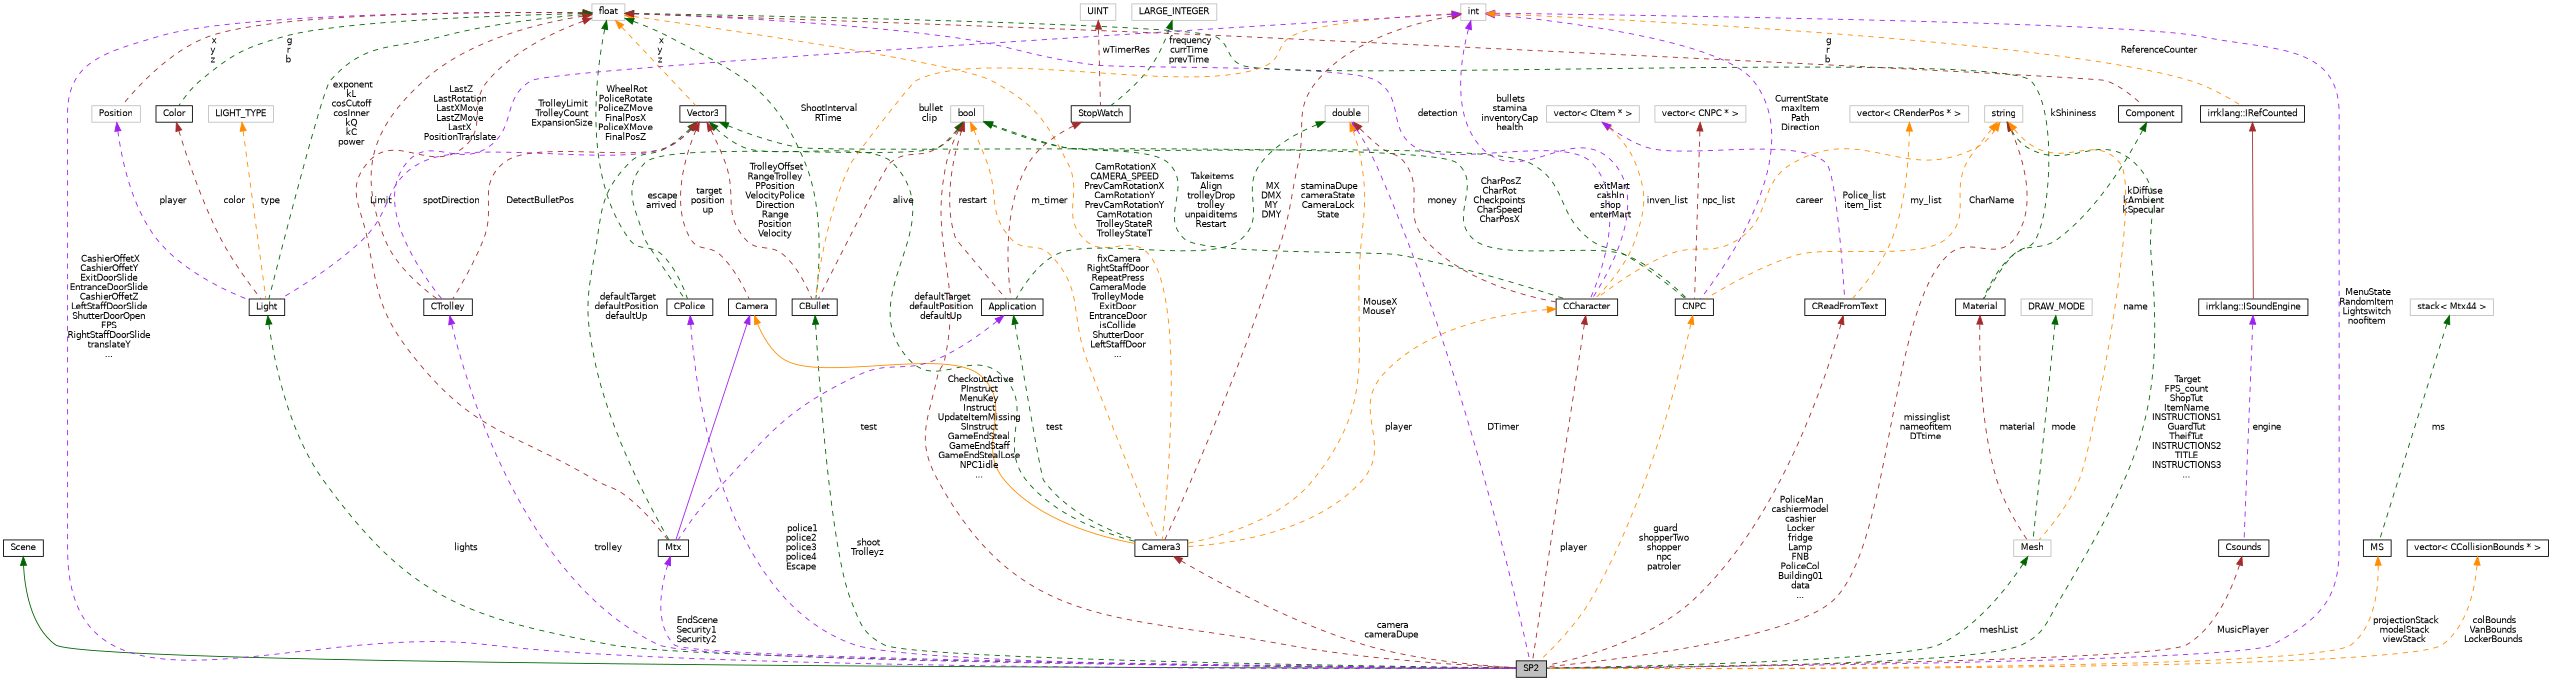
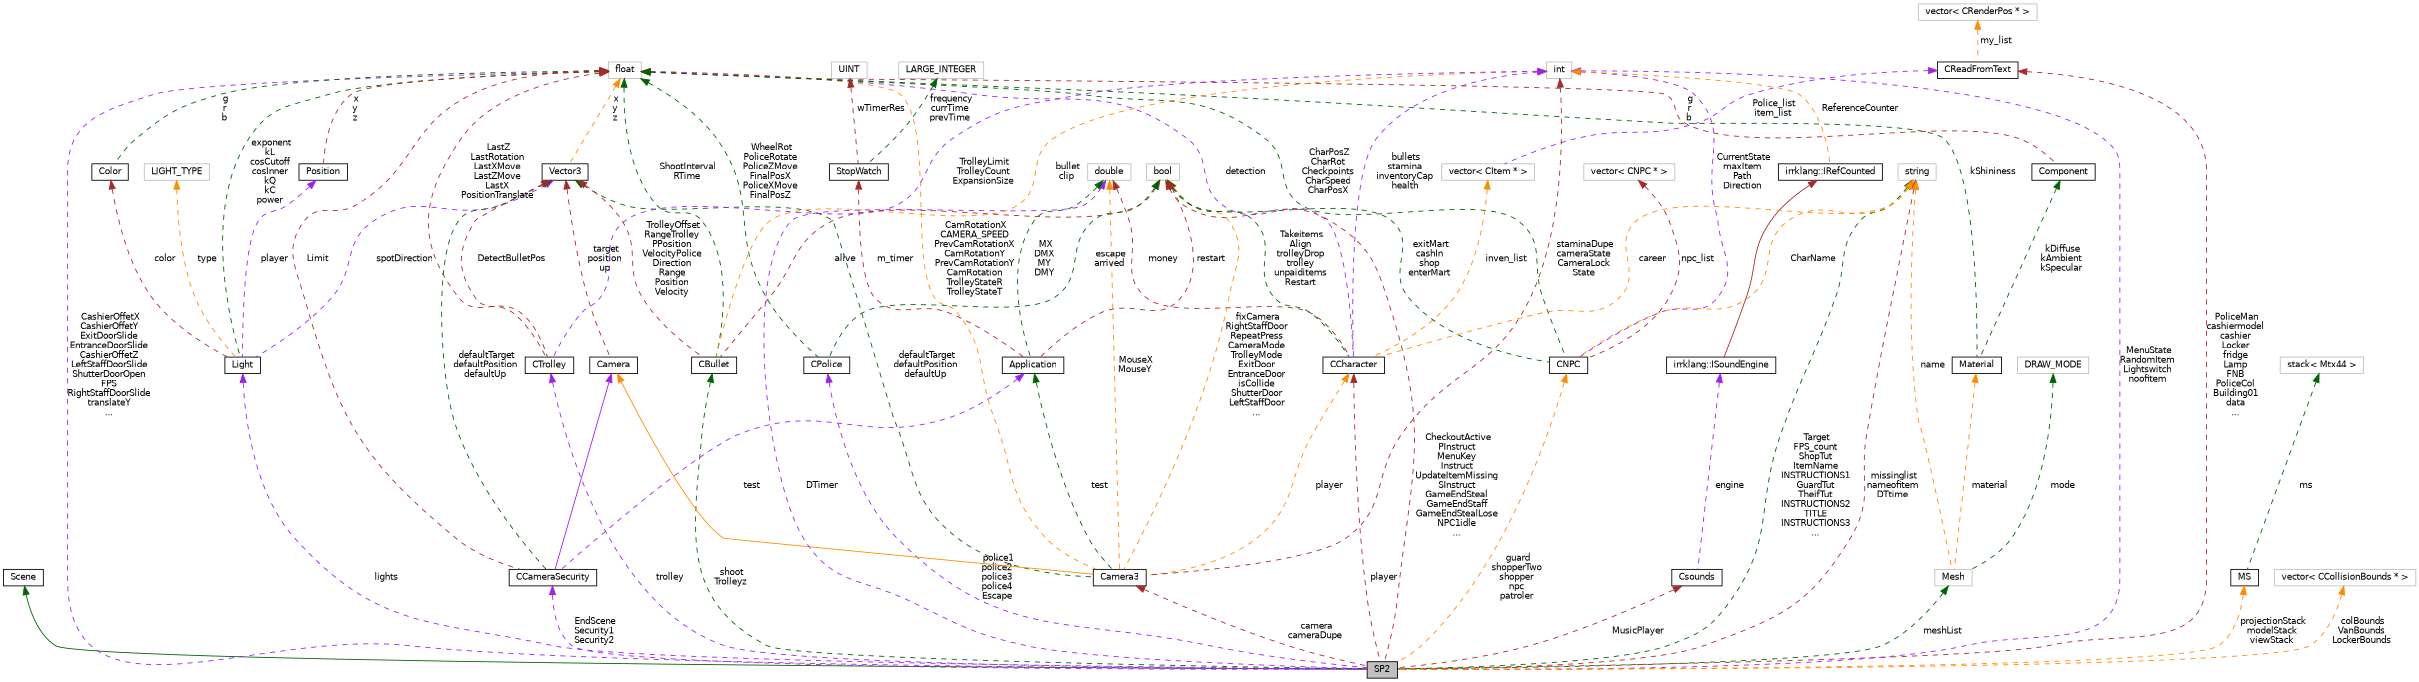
(116, 114) -> (323, 172)
(1785, 150) -> (1716, 114)
(1456, 163) -> (1210, 109)
(1987, 436) -> (1965, 476)
(673, 548) -> (553, 578)
(2478, 548) -> (2345, 578)
(632, 647) -> (543, 644)
